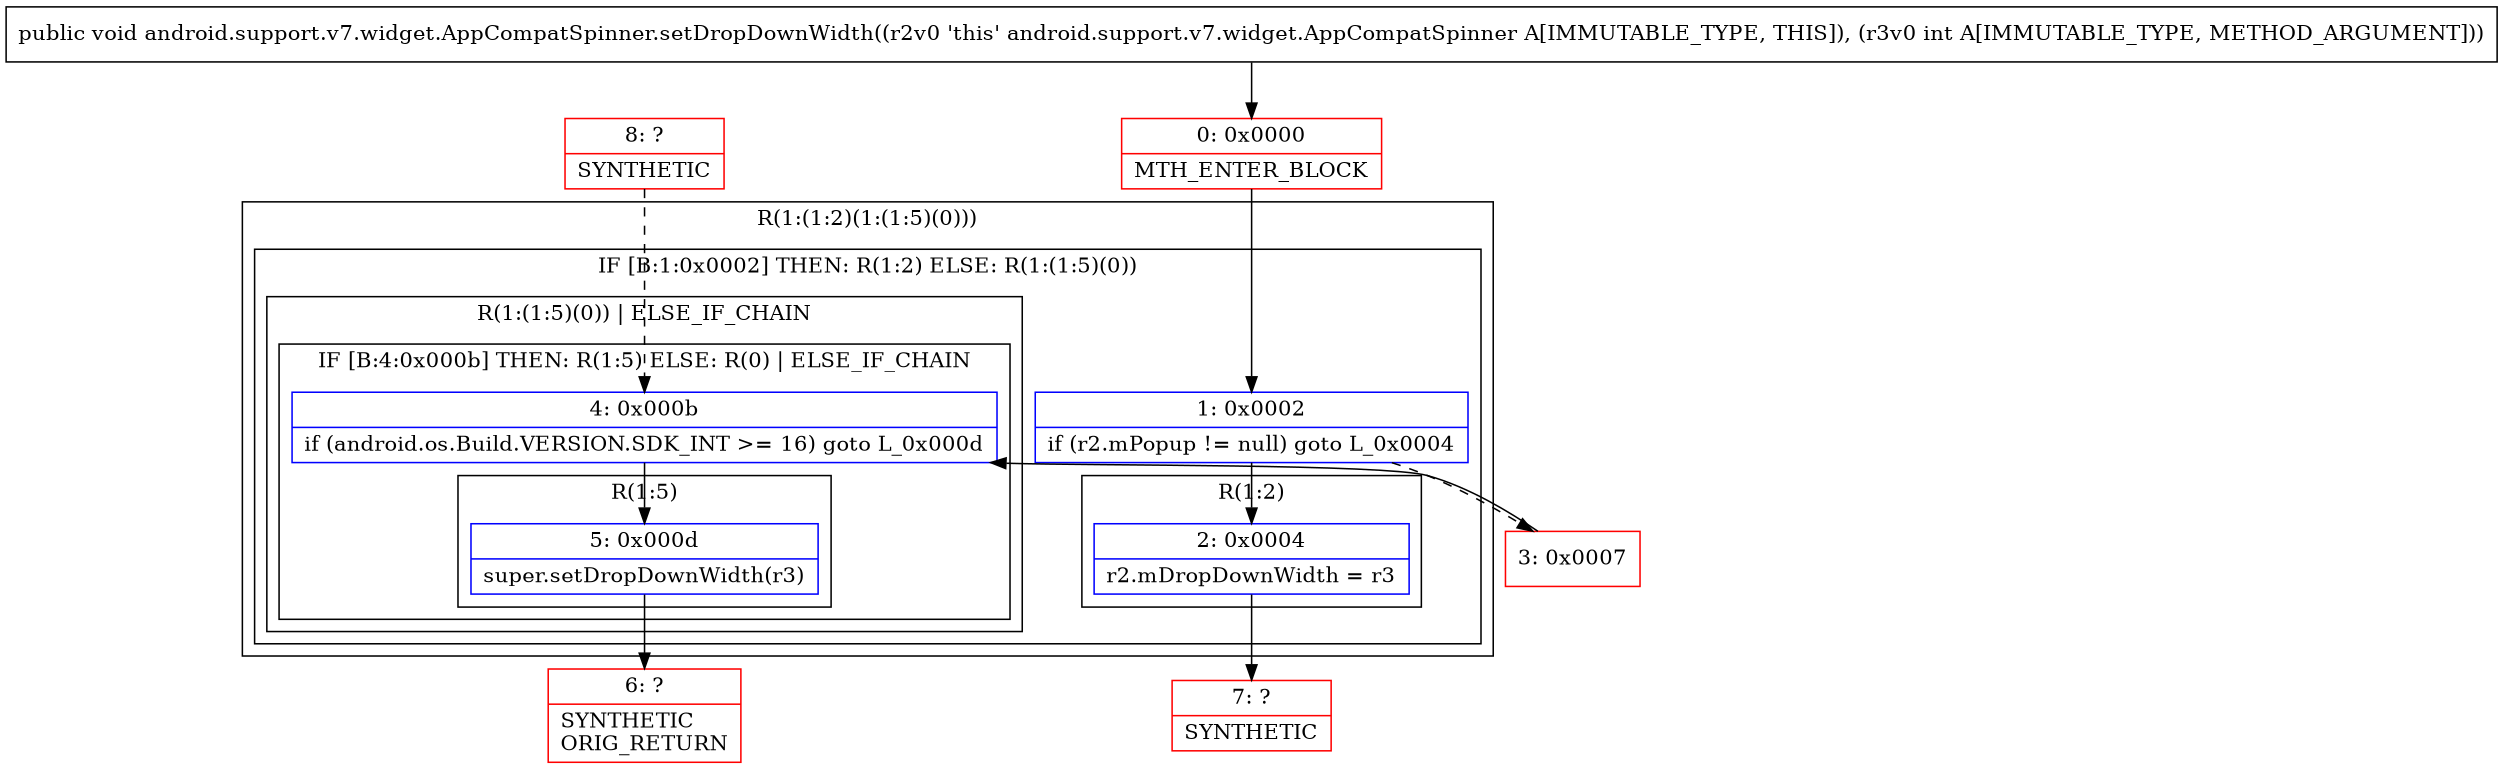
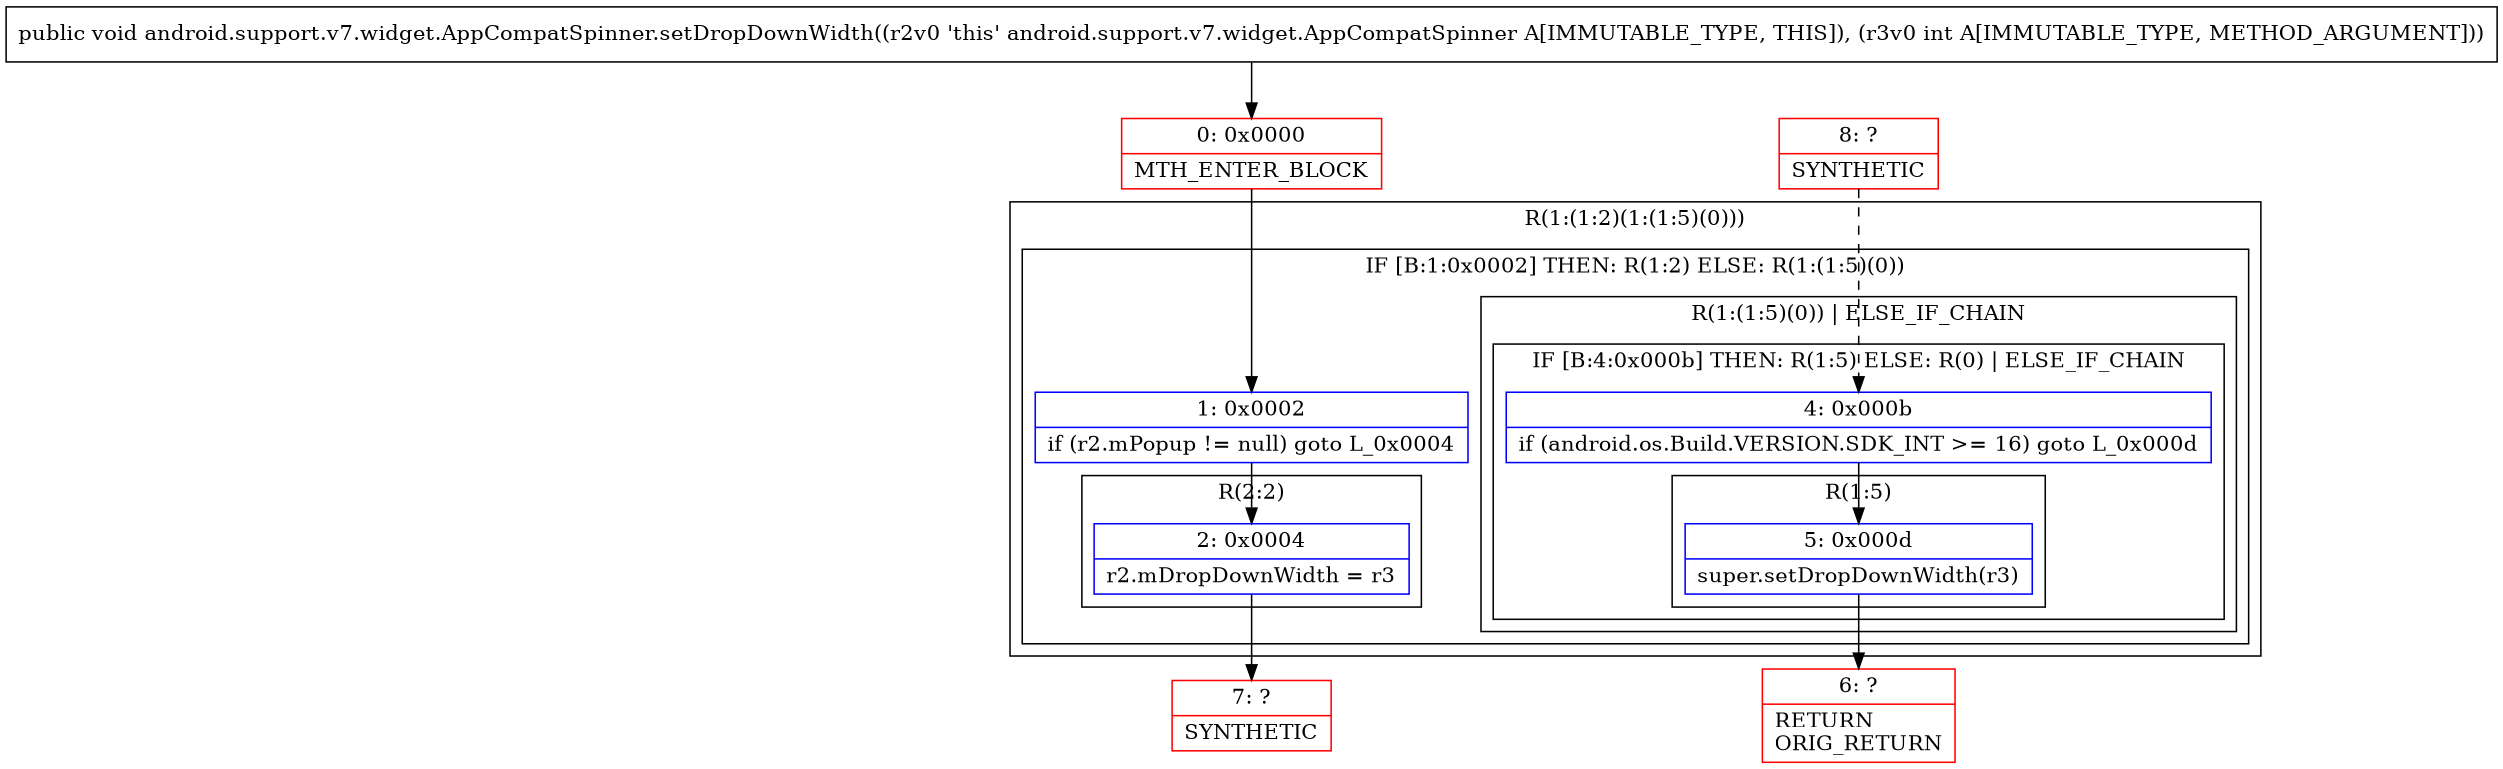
(1252, 493) -> (1252, 493)
(1573, 559) -> none
(628, 721) -> (1824, 721)
